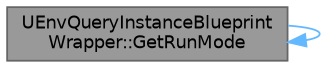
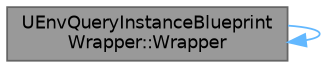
(147, 34) -> (147, 34)
